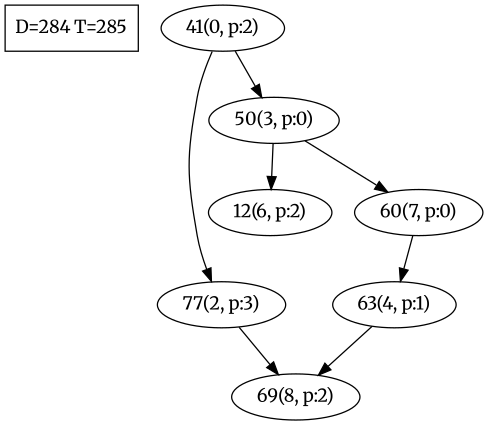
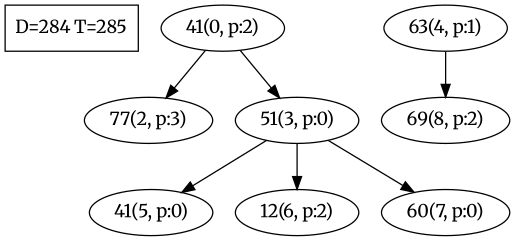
(274, 120) -> (297, 120)
none -> (151, 213)
(408, 252) -> none
(255, 346) -> none
